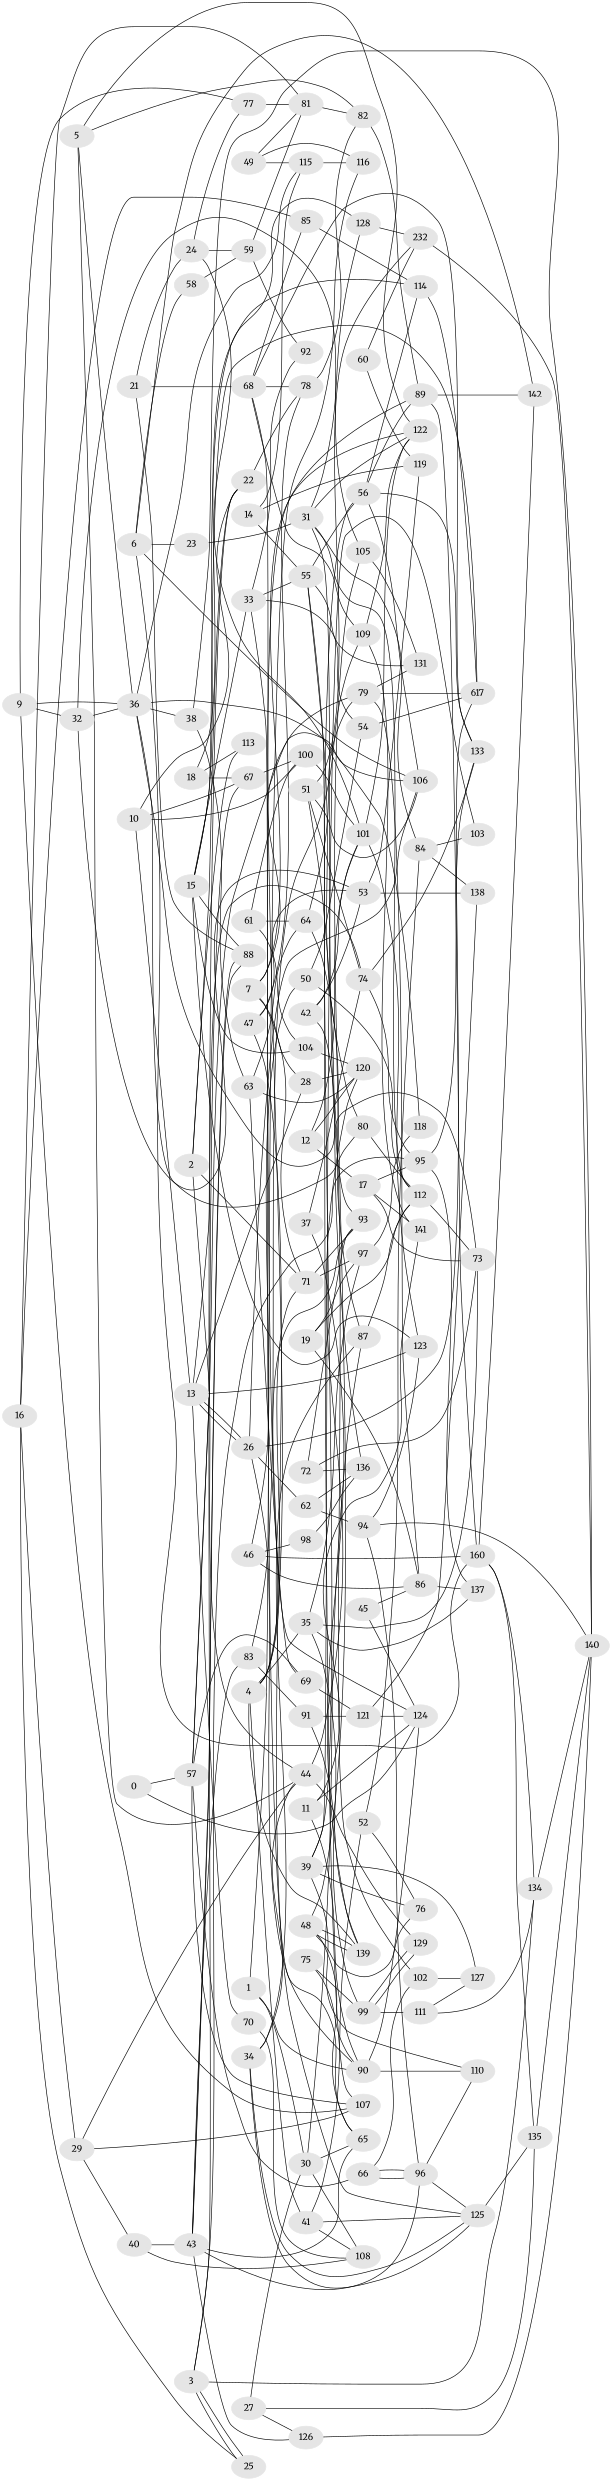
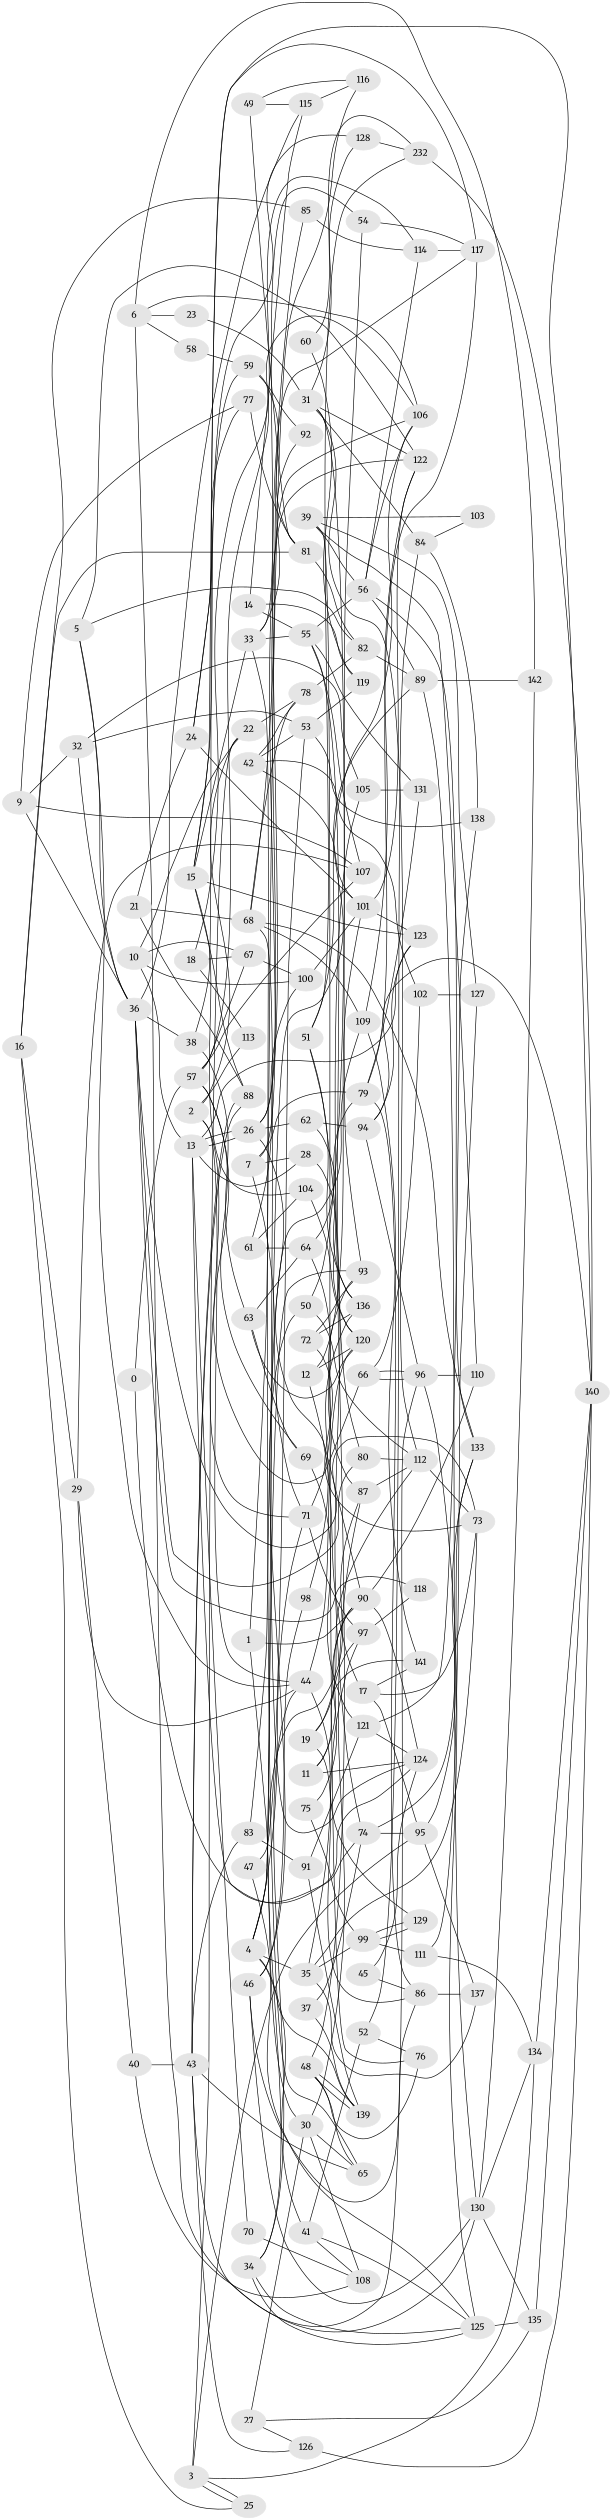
(478, 693) -> (478, 251)
(286, 707) -> (277, 729)
(478, 1556) -> (478, 2209)
